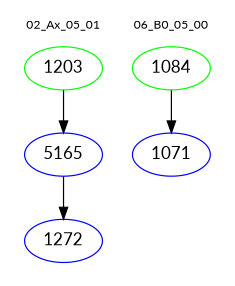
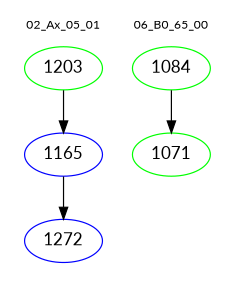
(171, 26) -> (171, 26)
(64, 155) -> (64, 155)
(171, 155) -> (171, 155)
